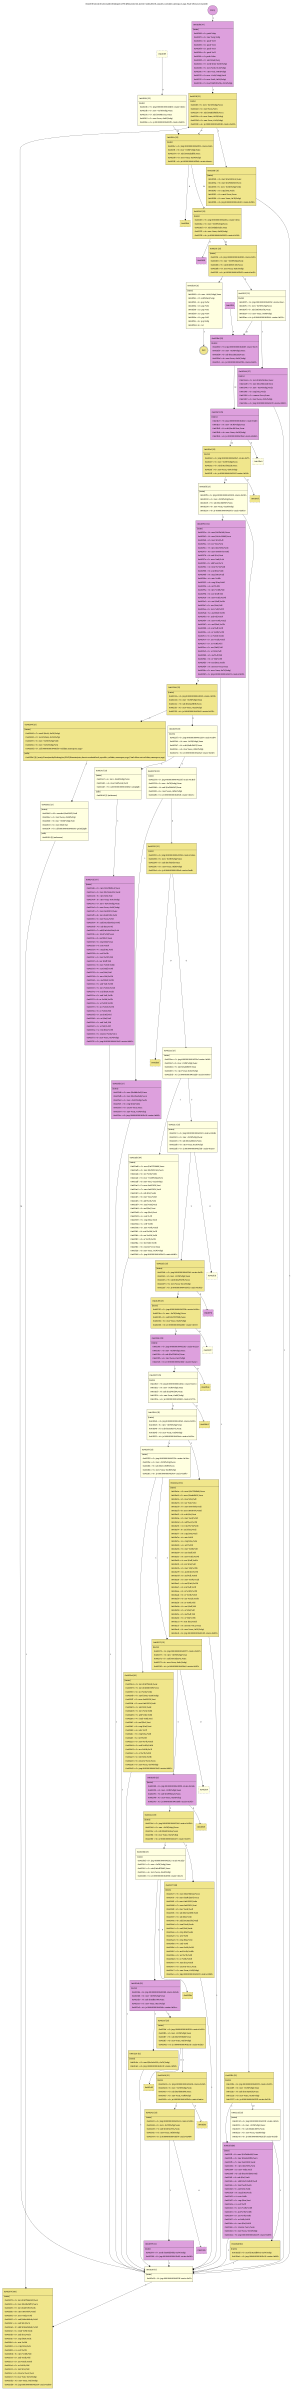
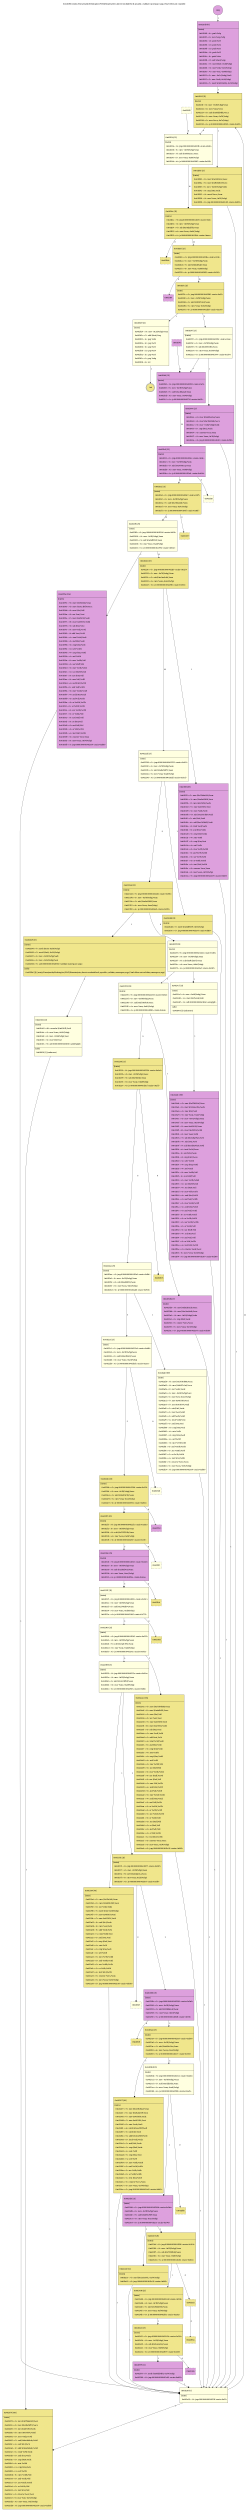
(201, 131) -> (203, 131)
(198, 680) -> (156, 831)
(197, 2112) -> (190, 2321)
